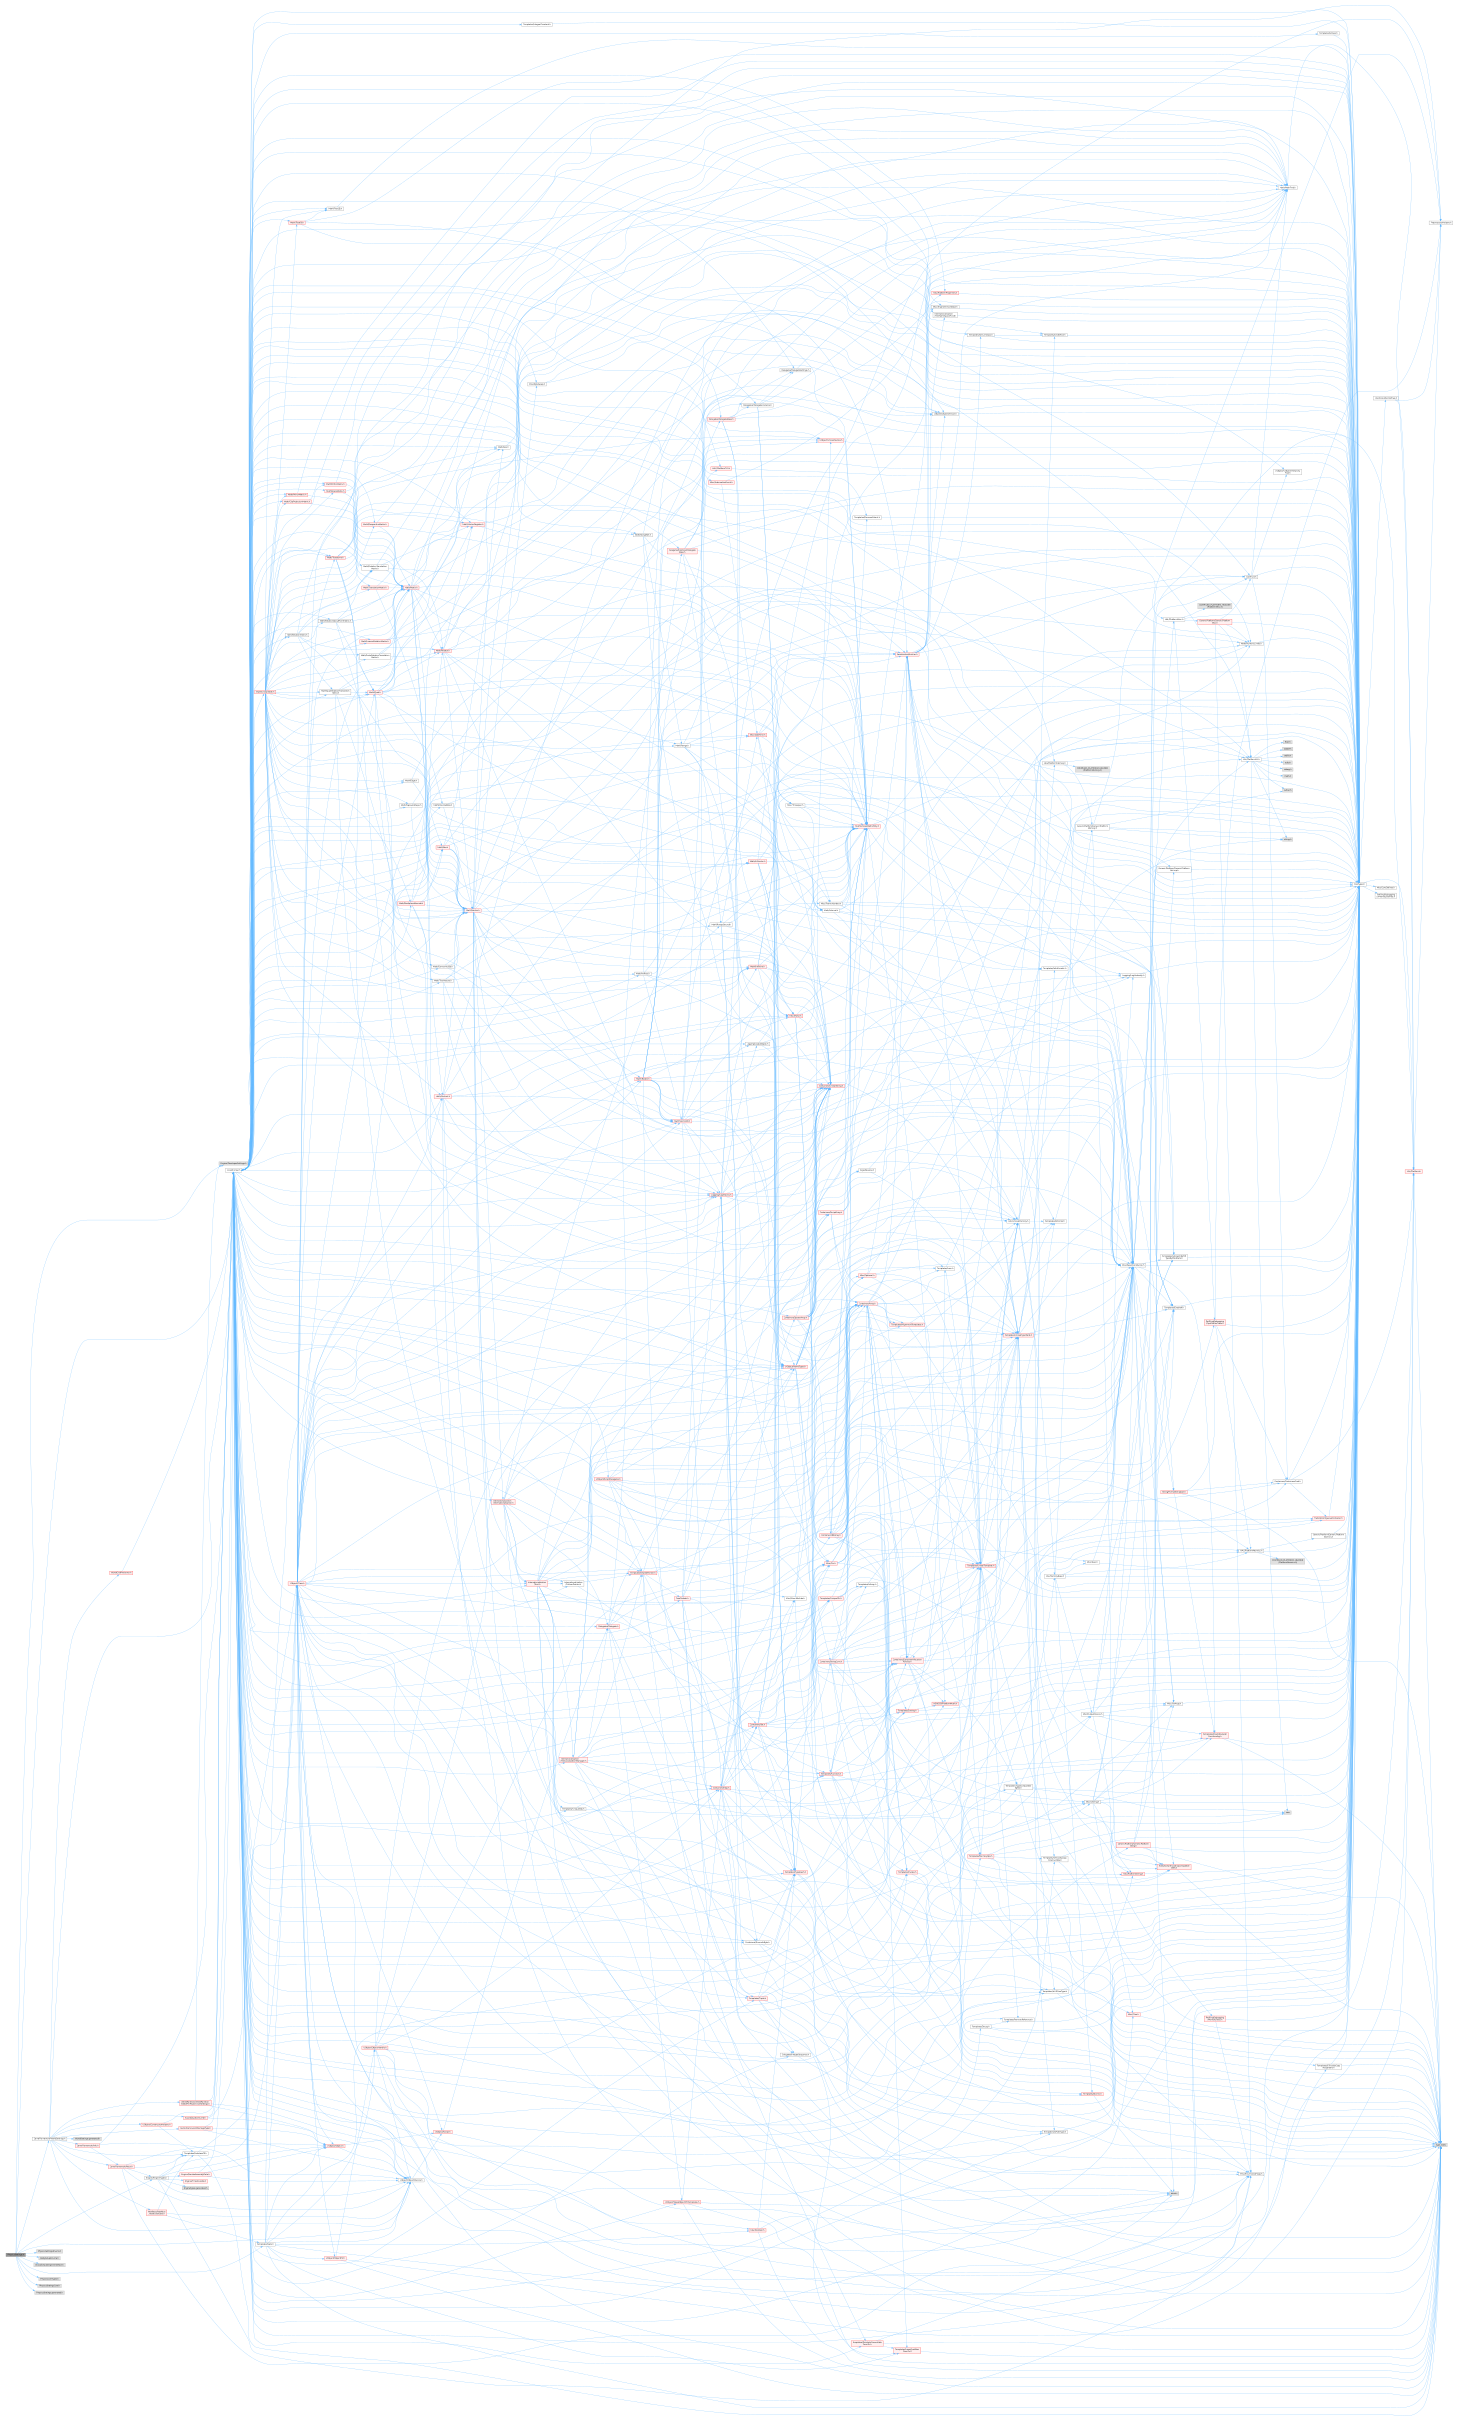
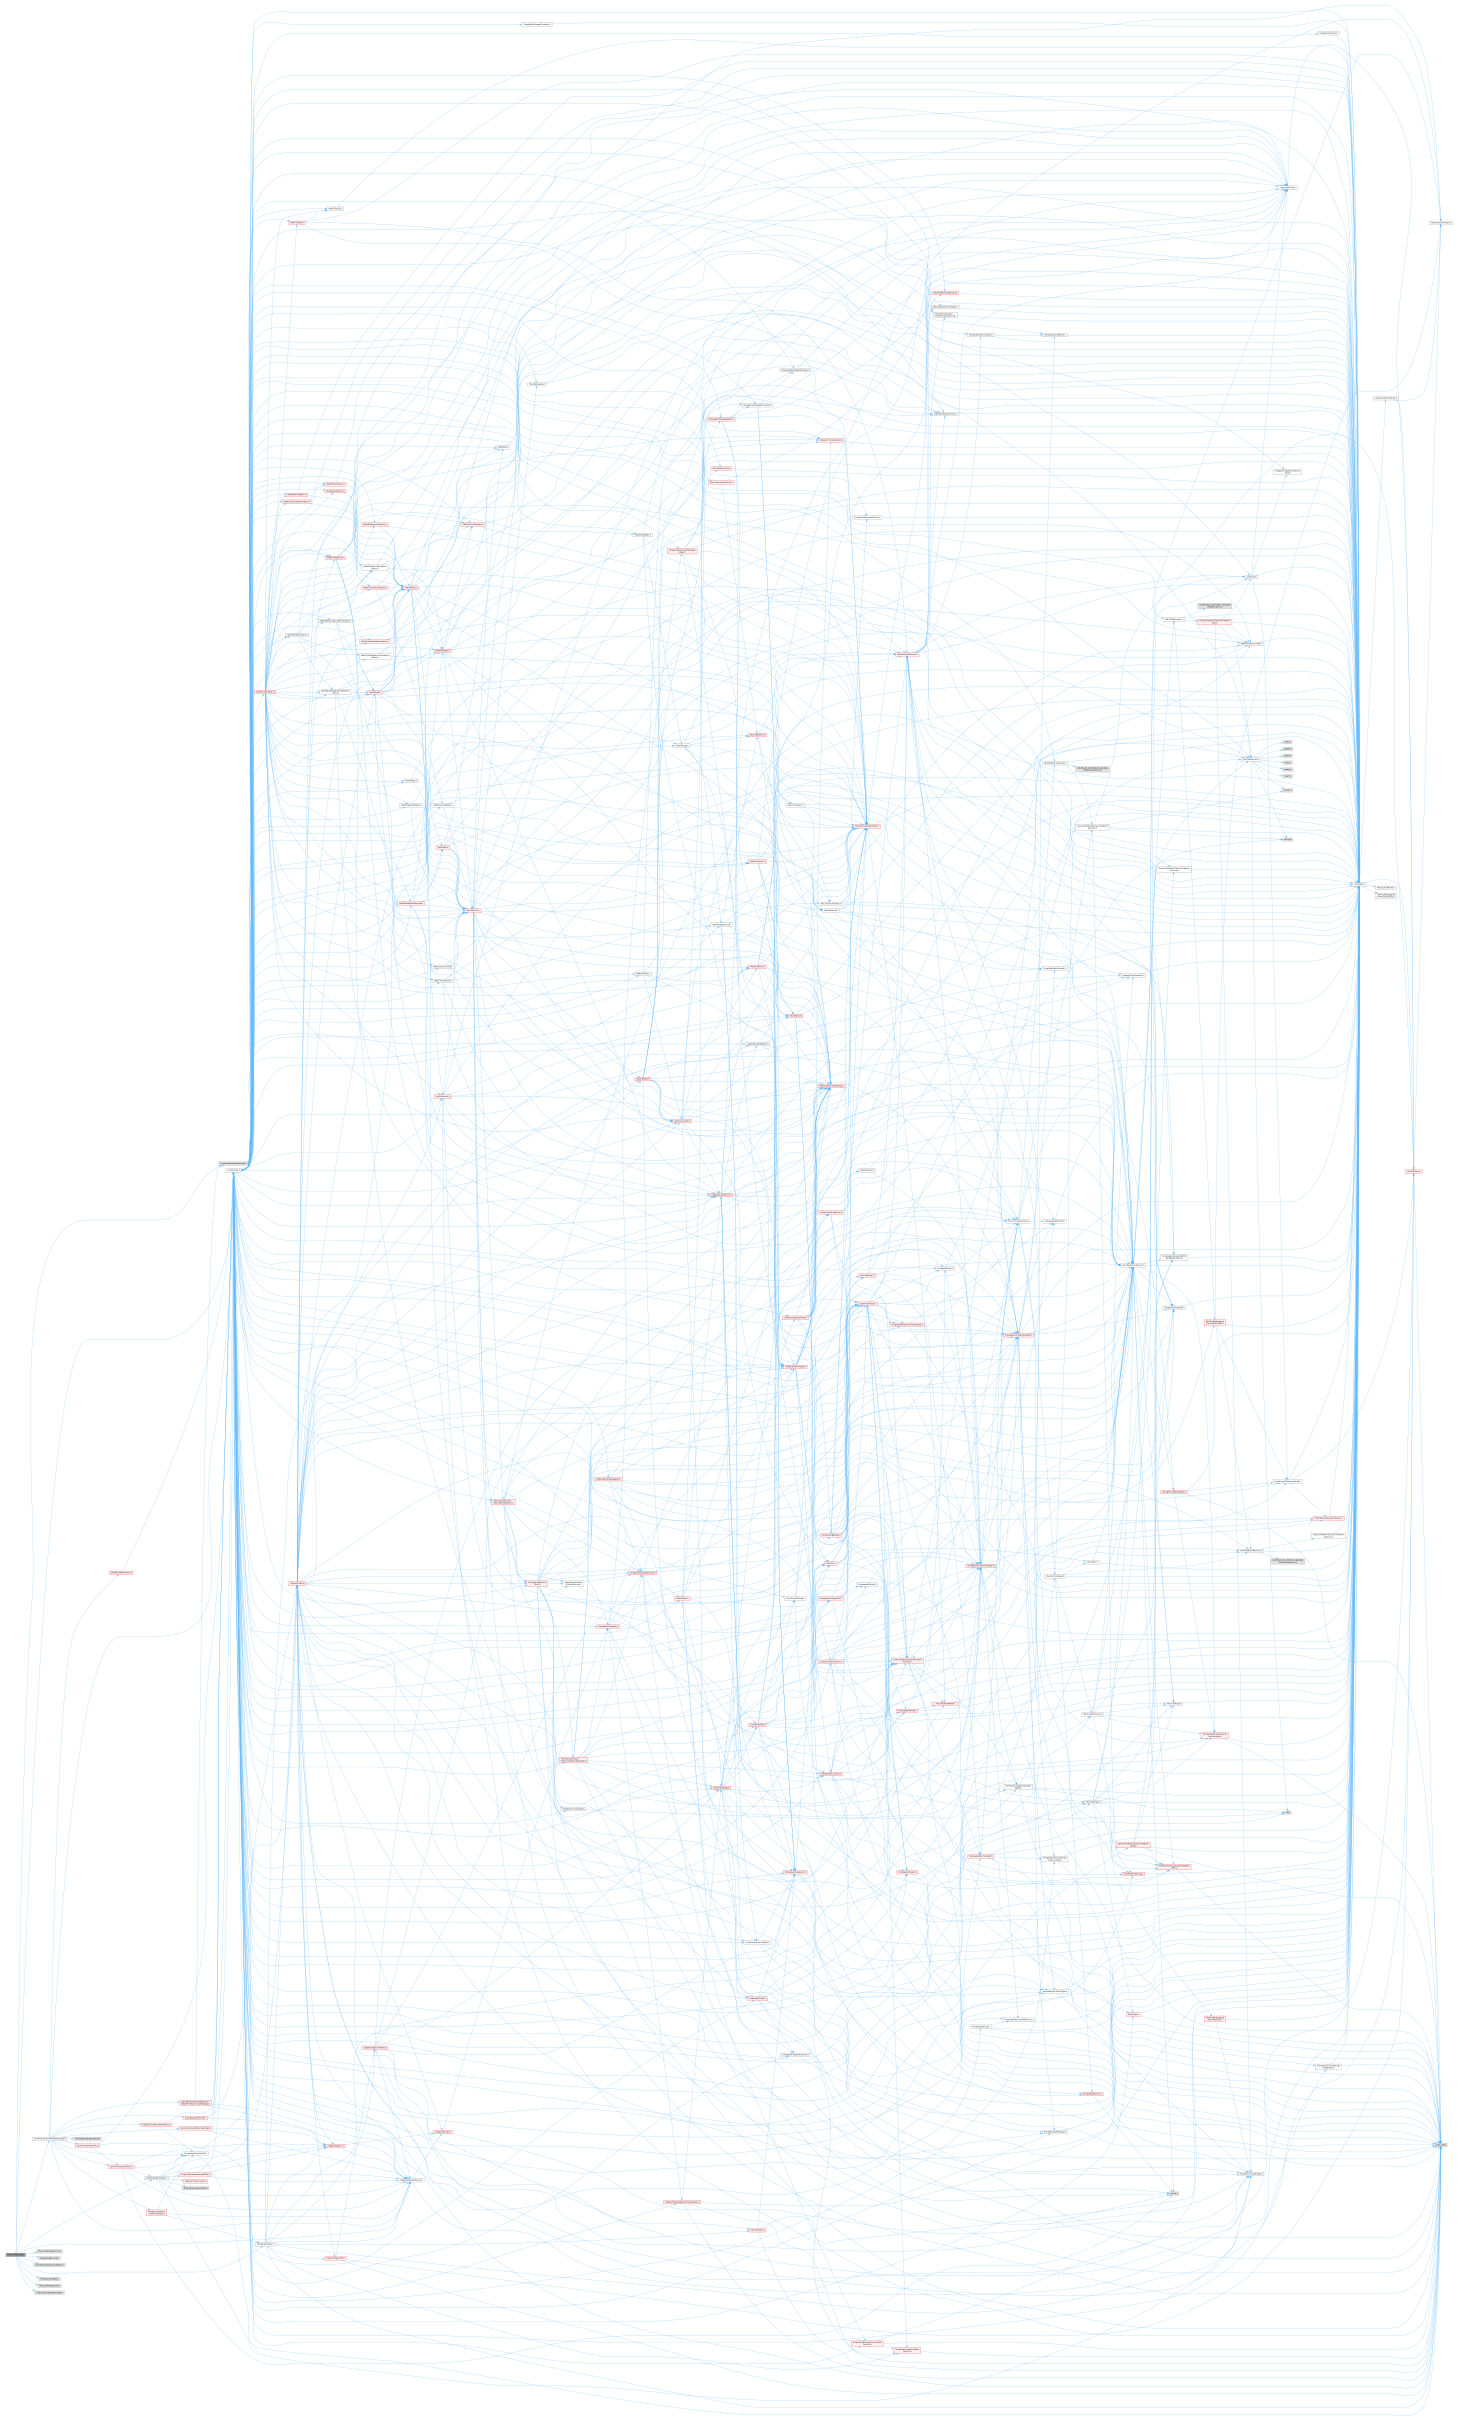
(945, 1704) -> (945, 1704)
